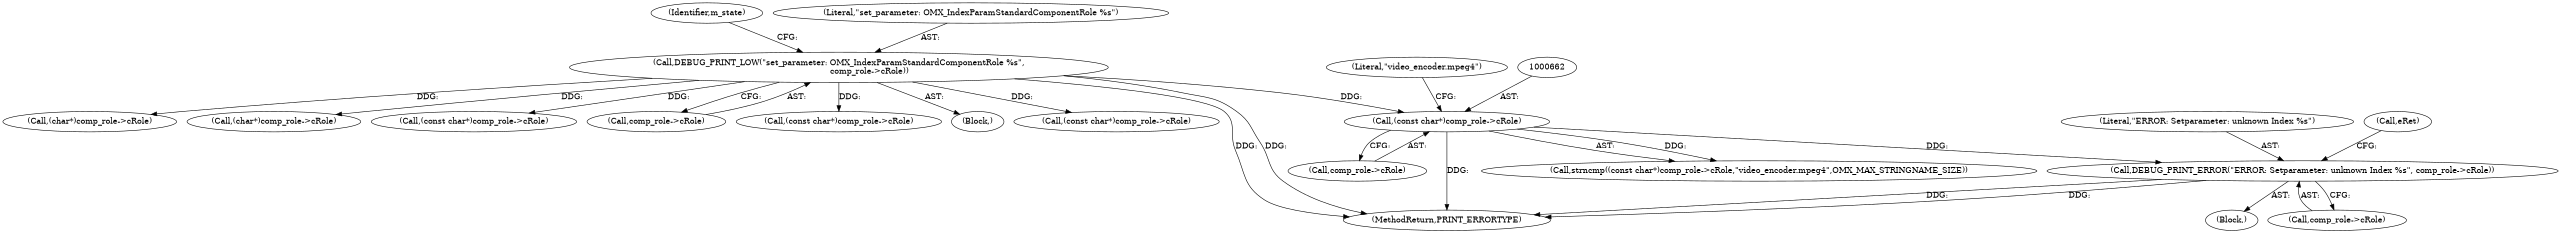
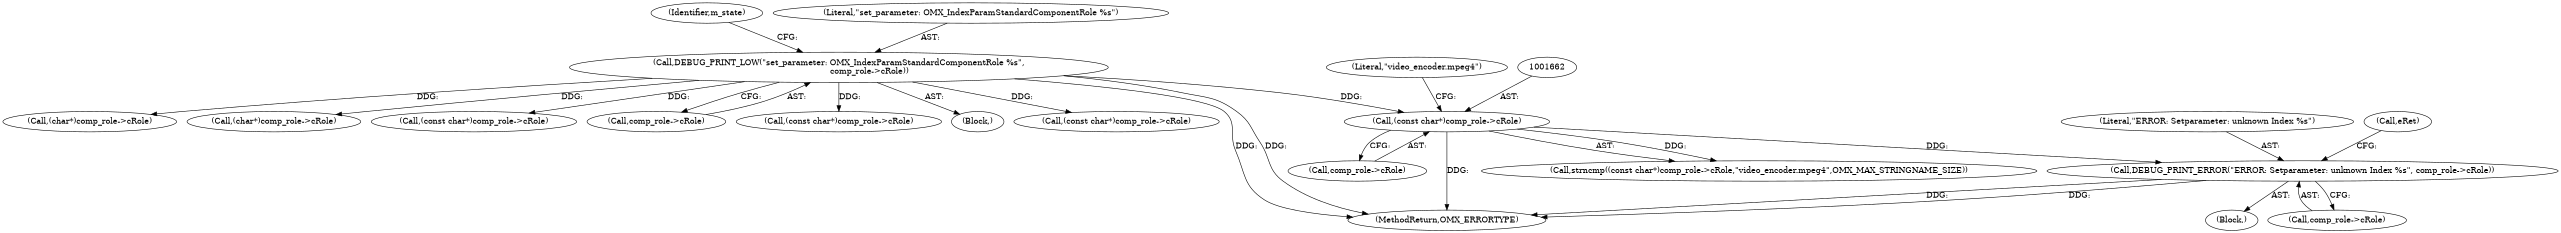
(1547, 67) -> (1547, 67)
(1447, 220) -> (1447, 220)
